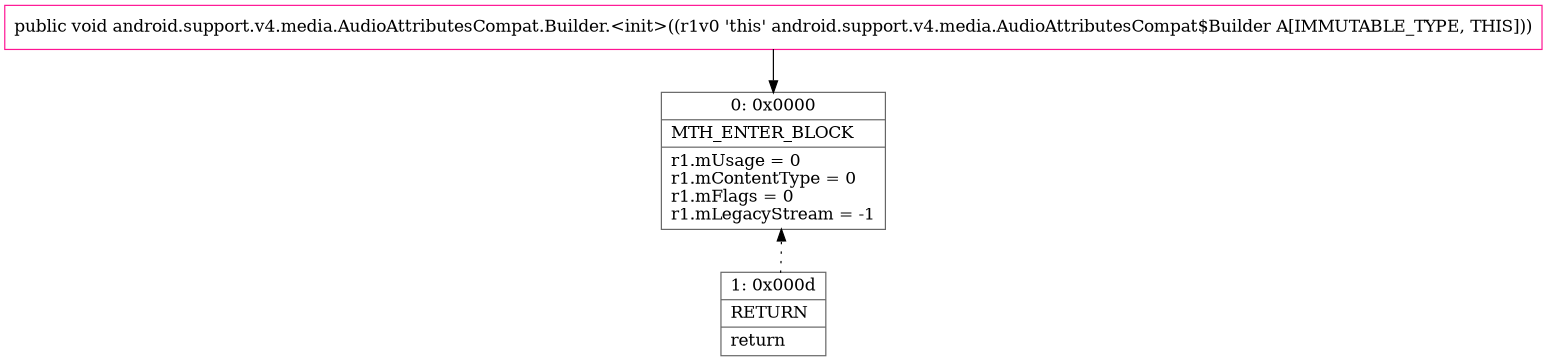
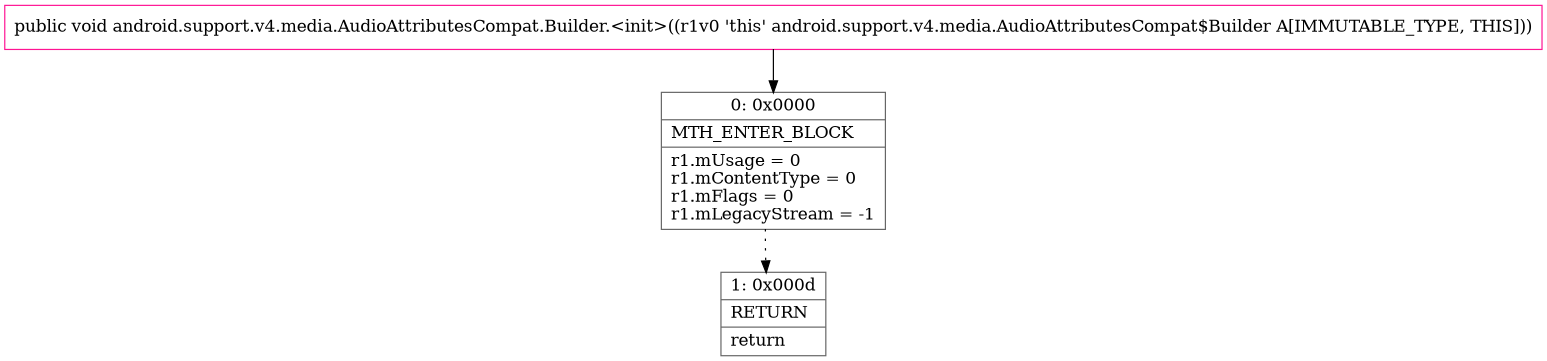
(781, 257) -> (765, 245)
